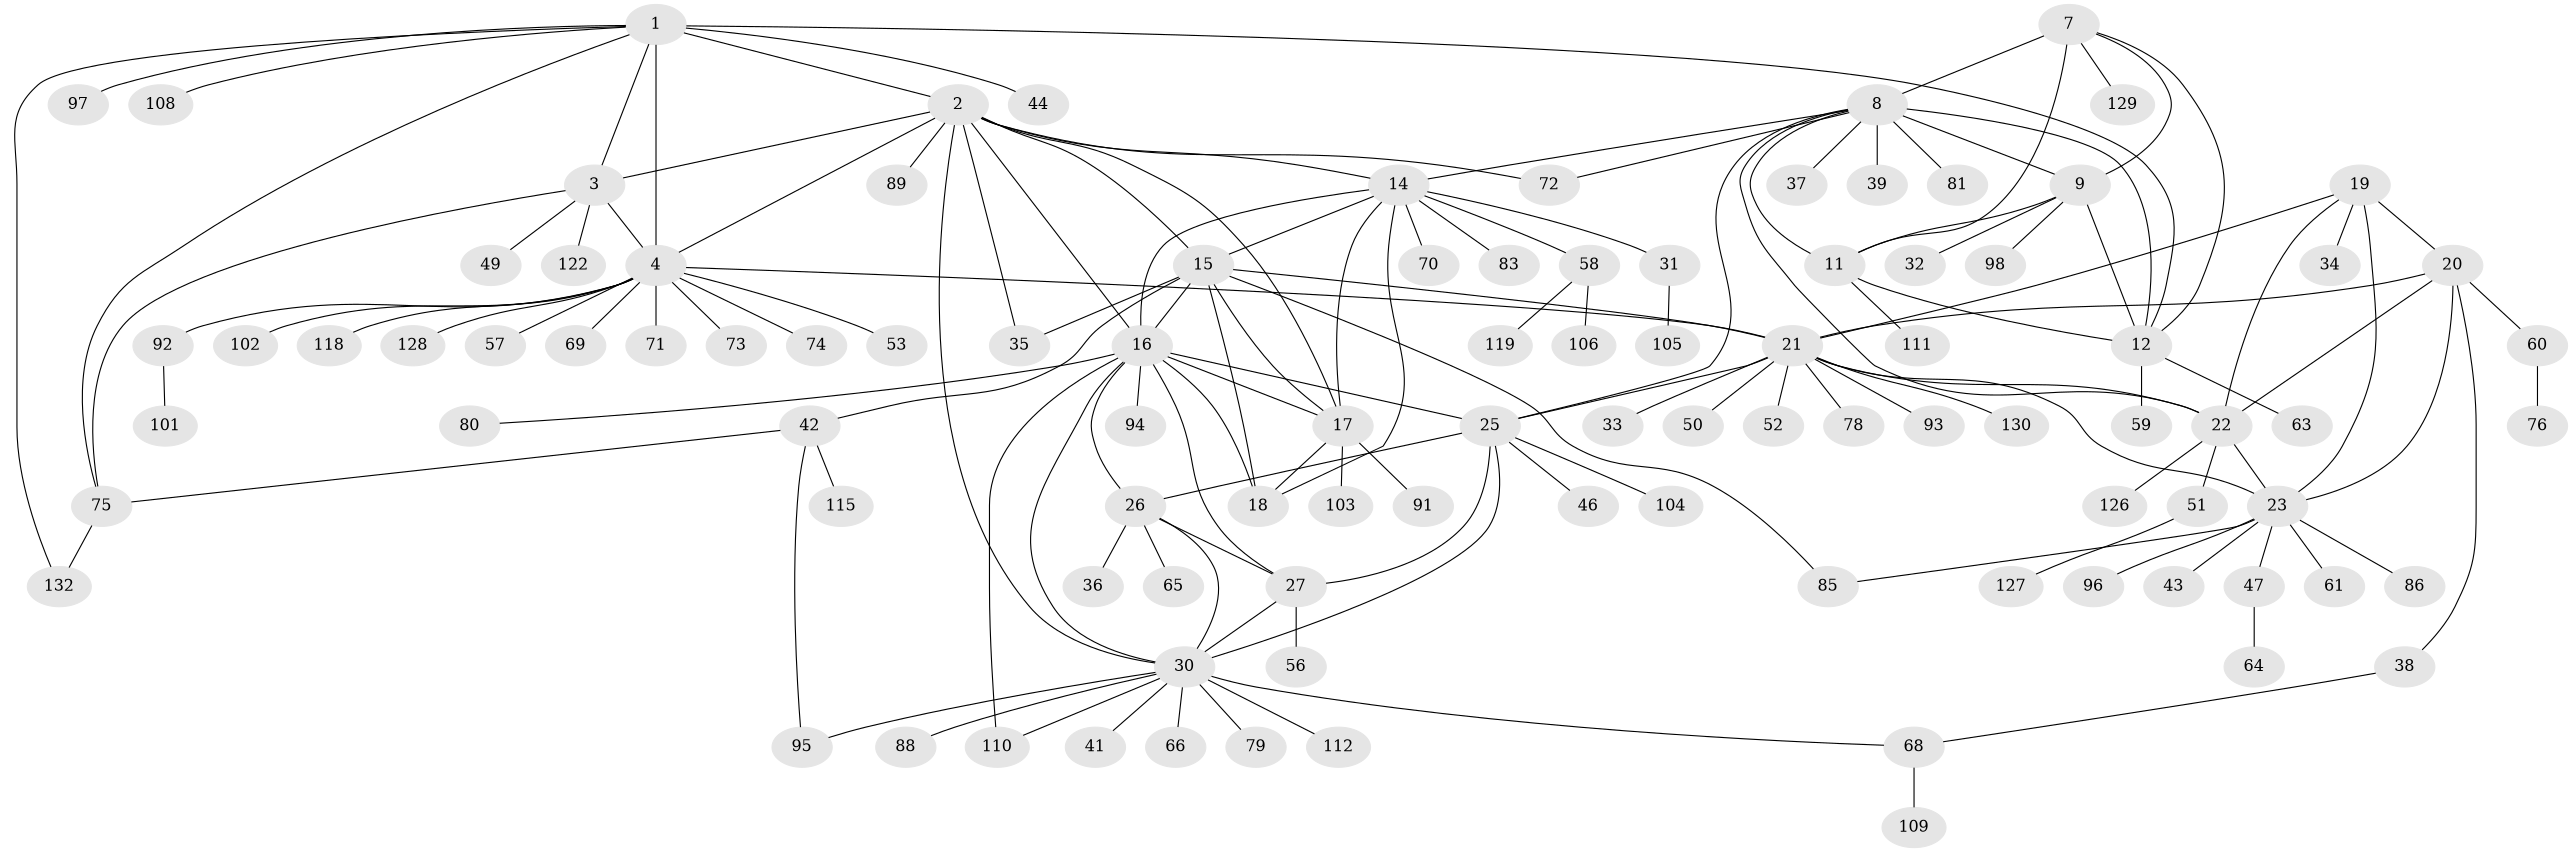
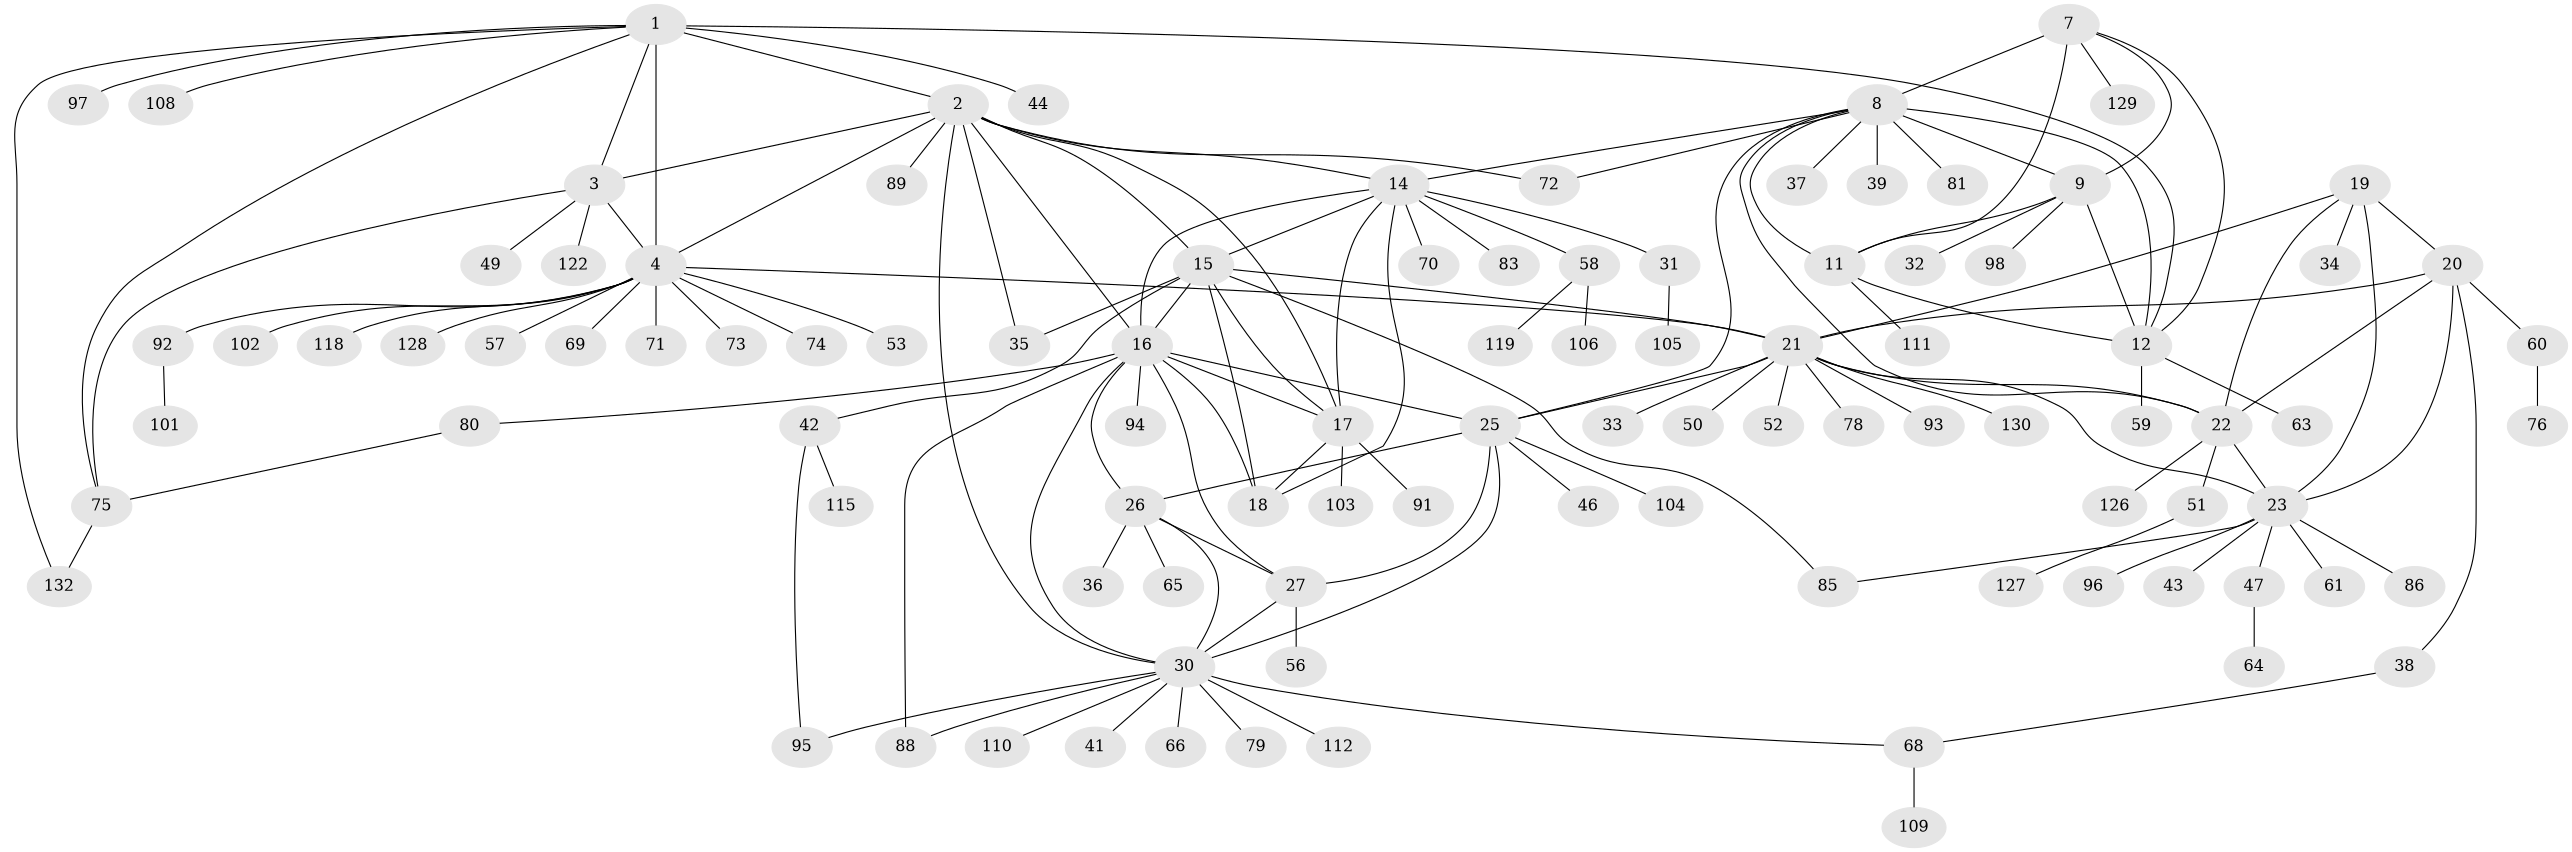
(456, 466) -> (286, 466)
(989, 514) -> (909, 480)
